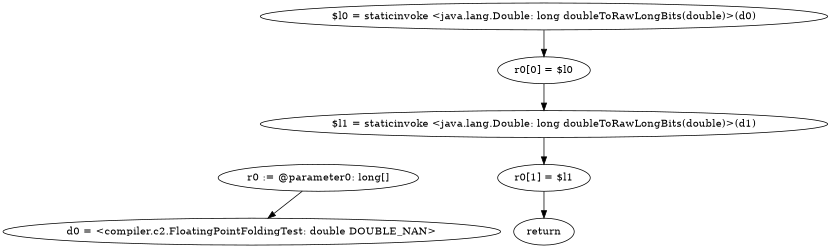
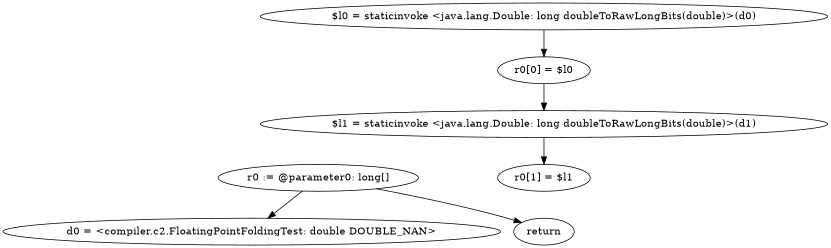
(544, 201) -> (446, 203)
